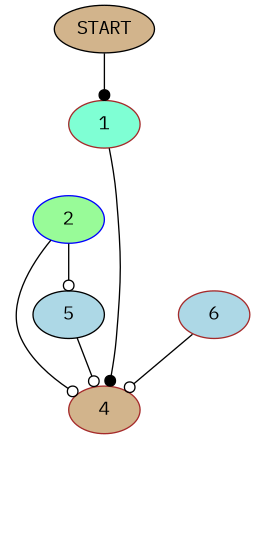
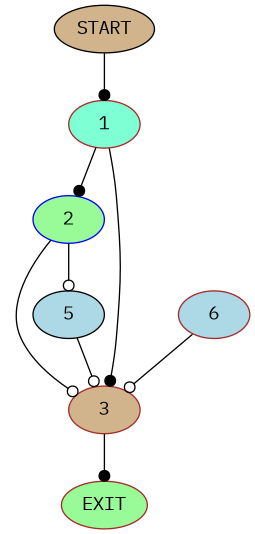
none -> (89, 167)
(104, 410) -> (104, 410)
none -> (104, 505)
